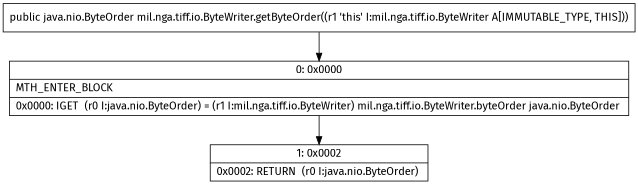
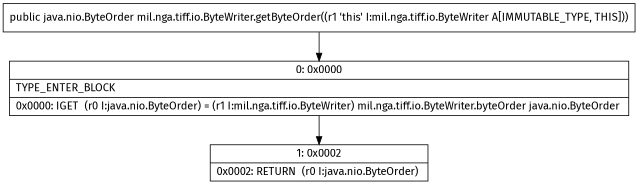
(65, 88) -> (66, 88)
